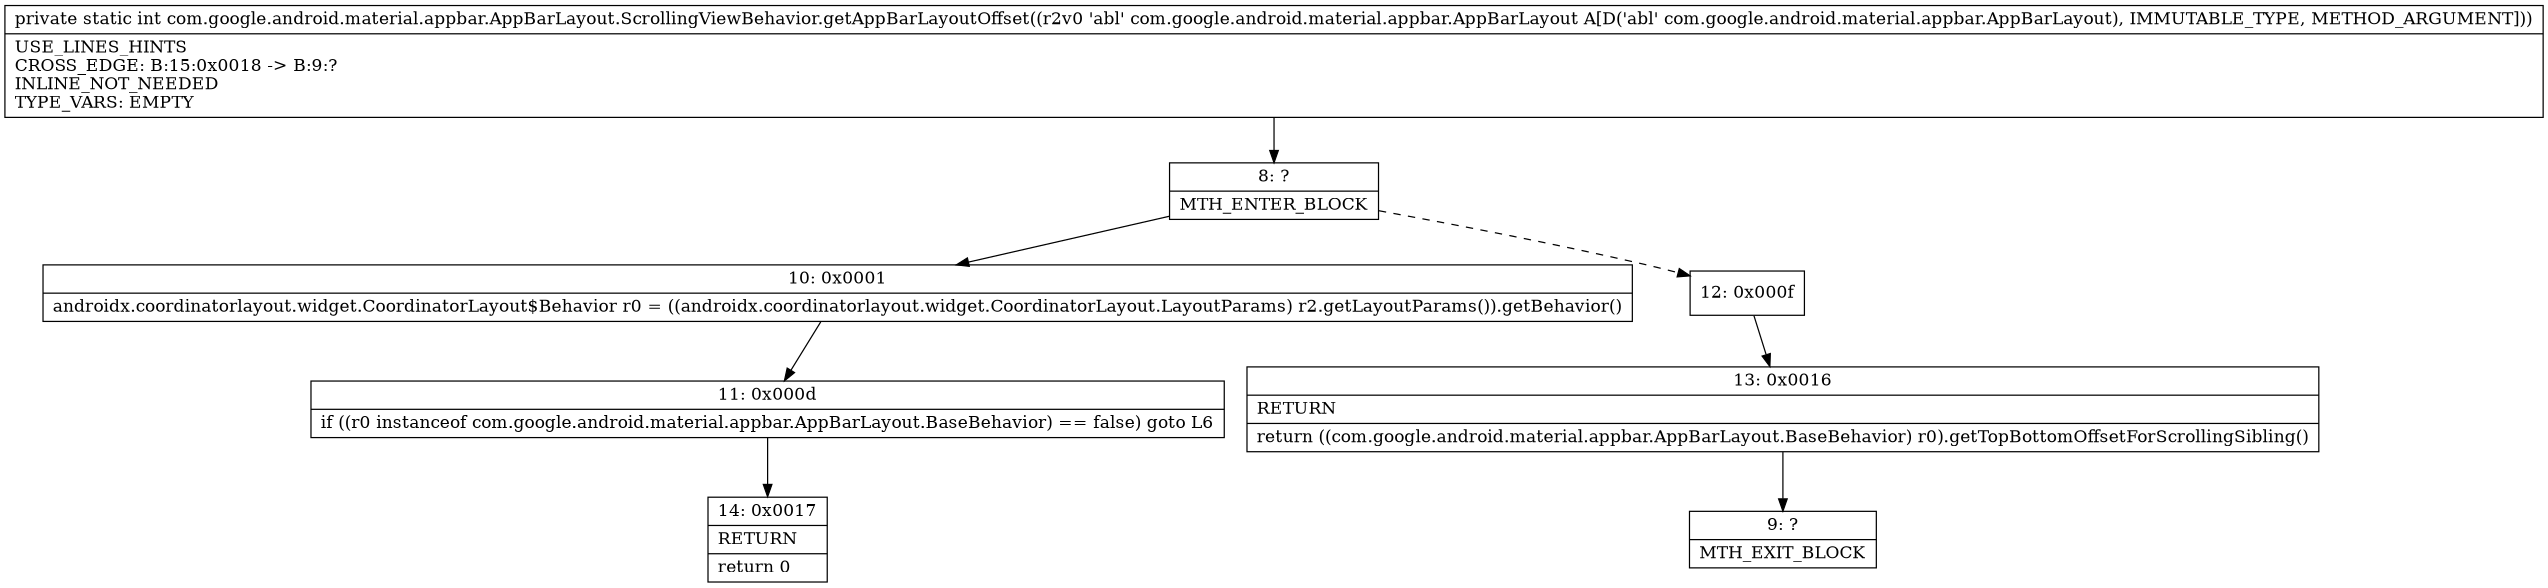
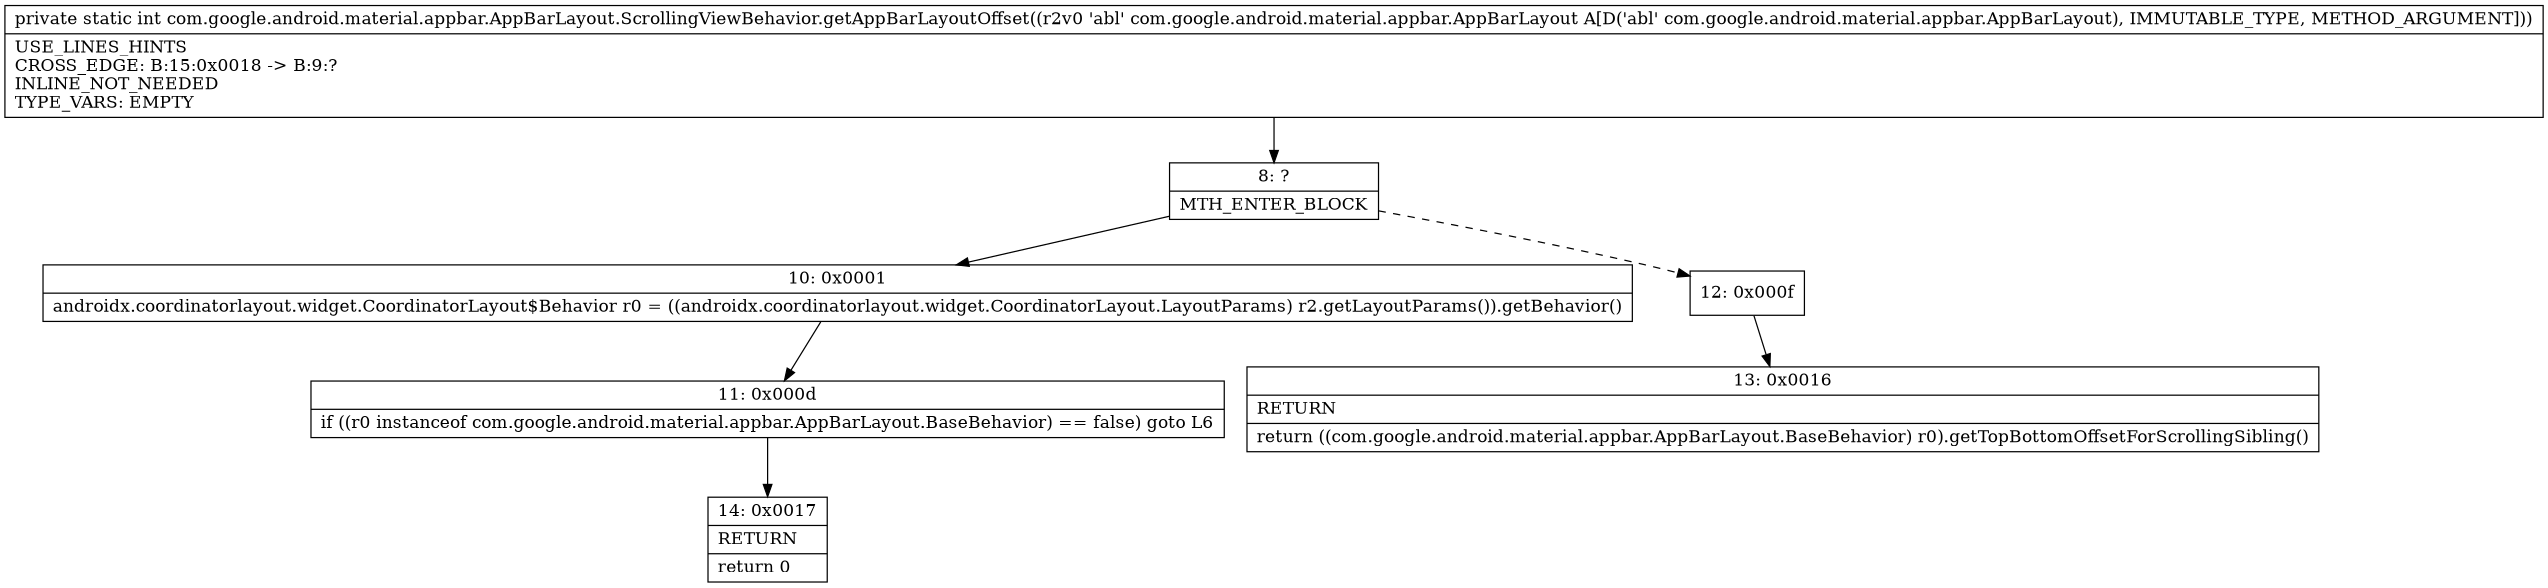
(1783, 540) -> none
